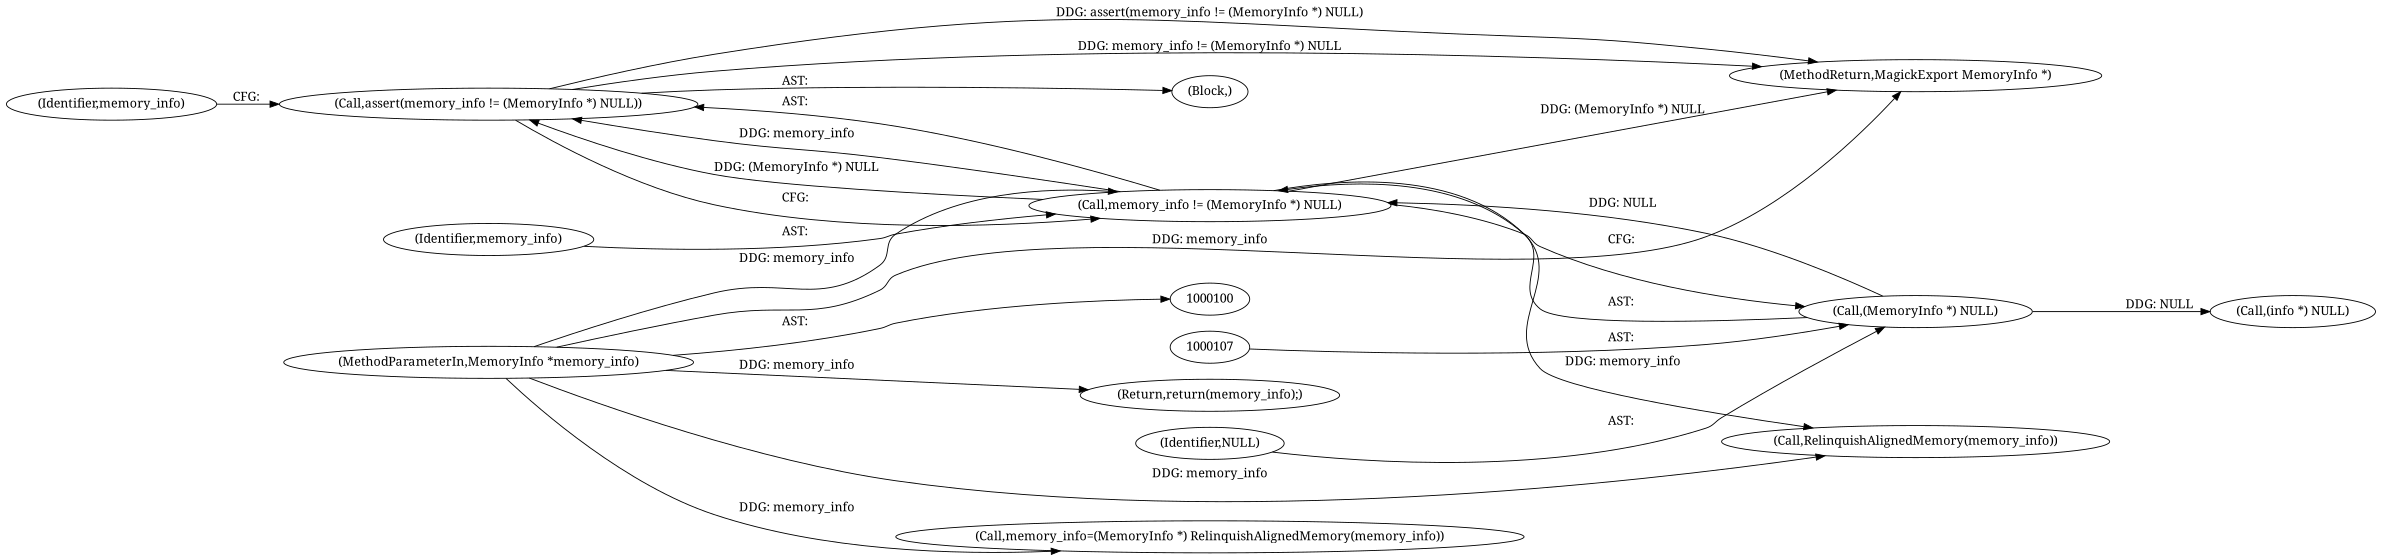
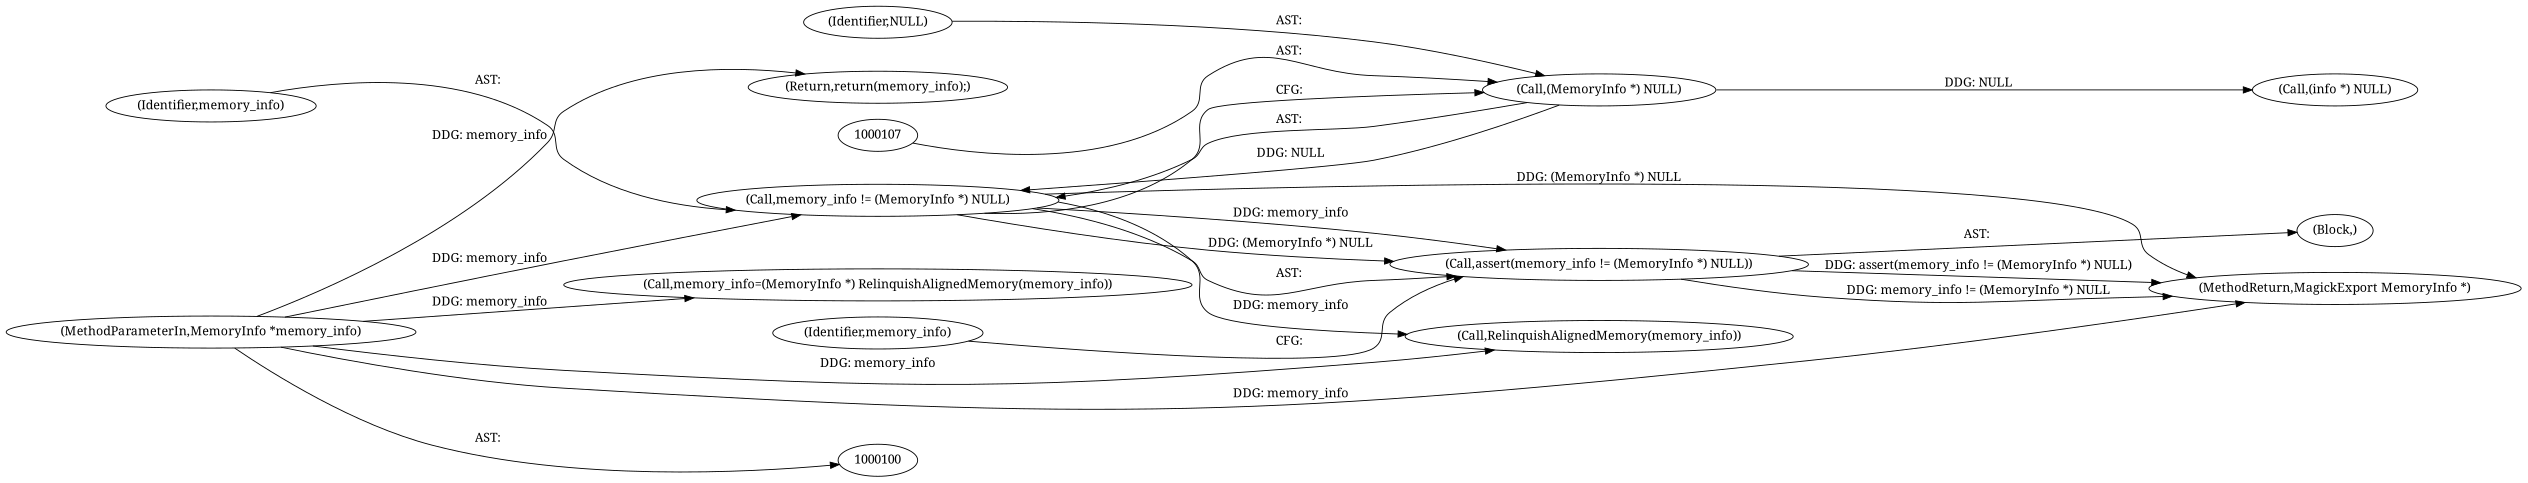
(794, 217) -> none
